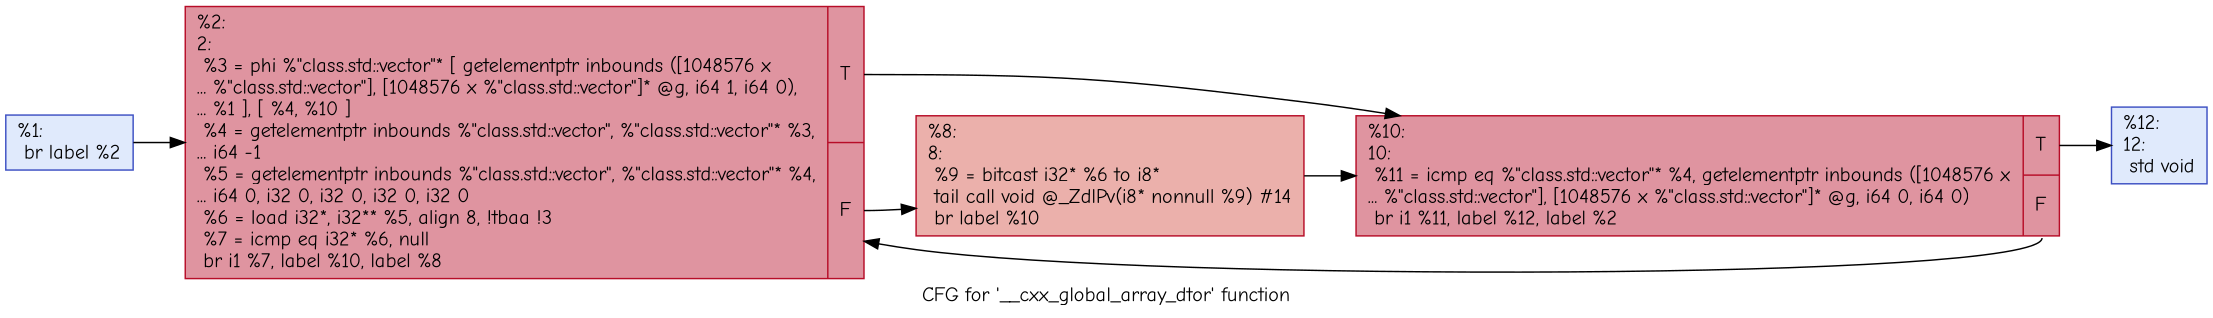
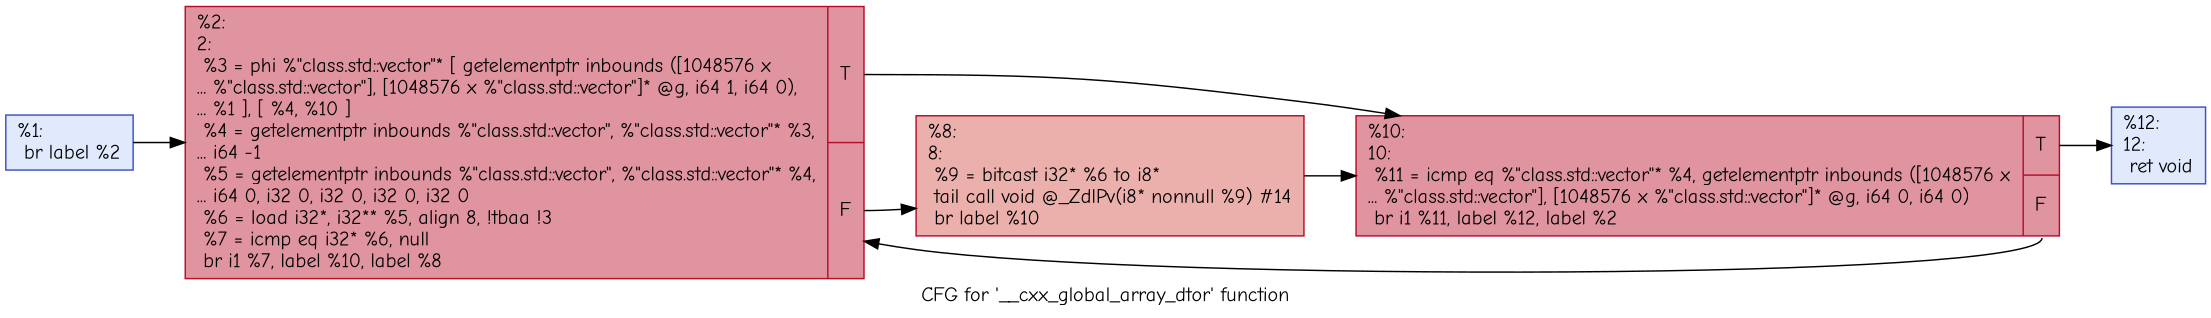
(2159, 166) -> (2159, 166)
